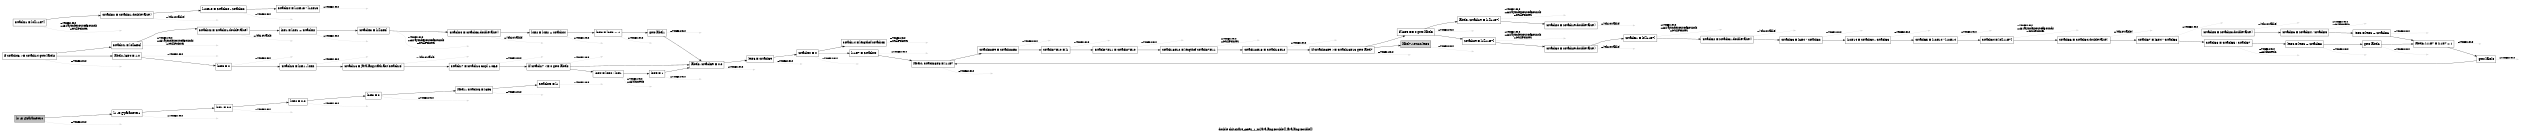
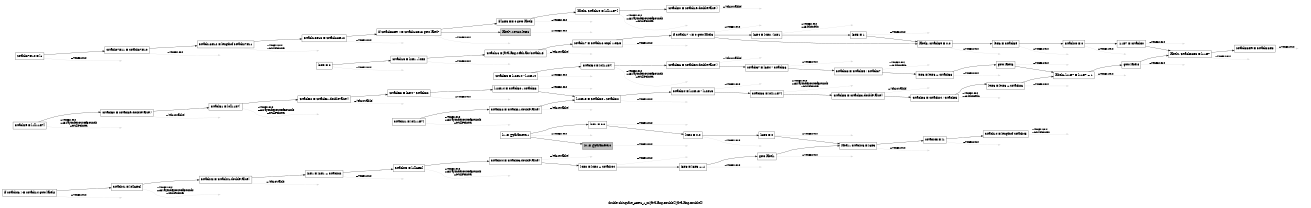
(1447, 37) -> none
(1901, 40) -> (556, 94)
(682, 48) -> (807, 148)
(831, 49) -> (964, 138)
(1029, 50) -> none
(127, 56) -> none
none -> (767, 94)
(77, 116) -> (556, 140)
